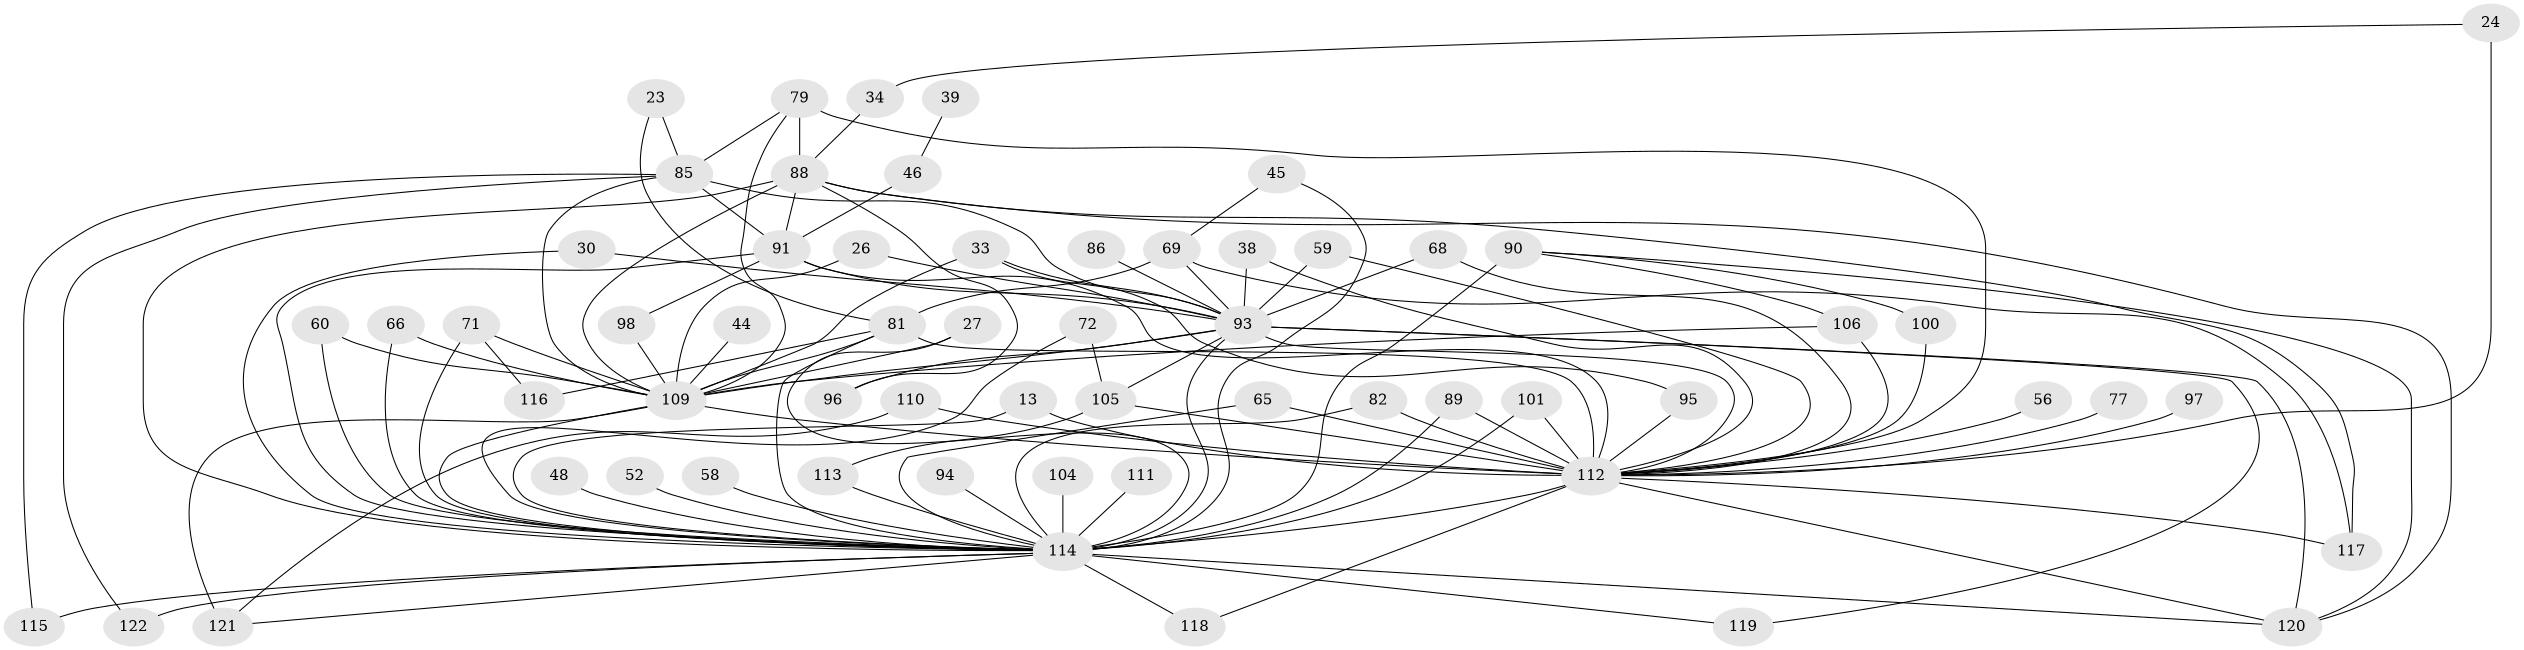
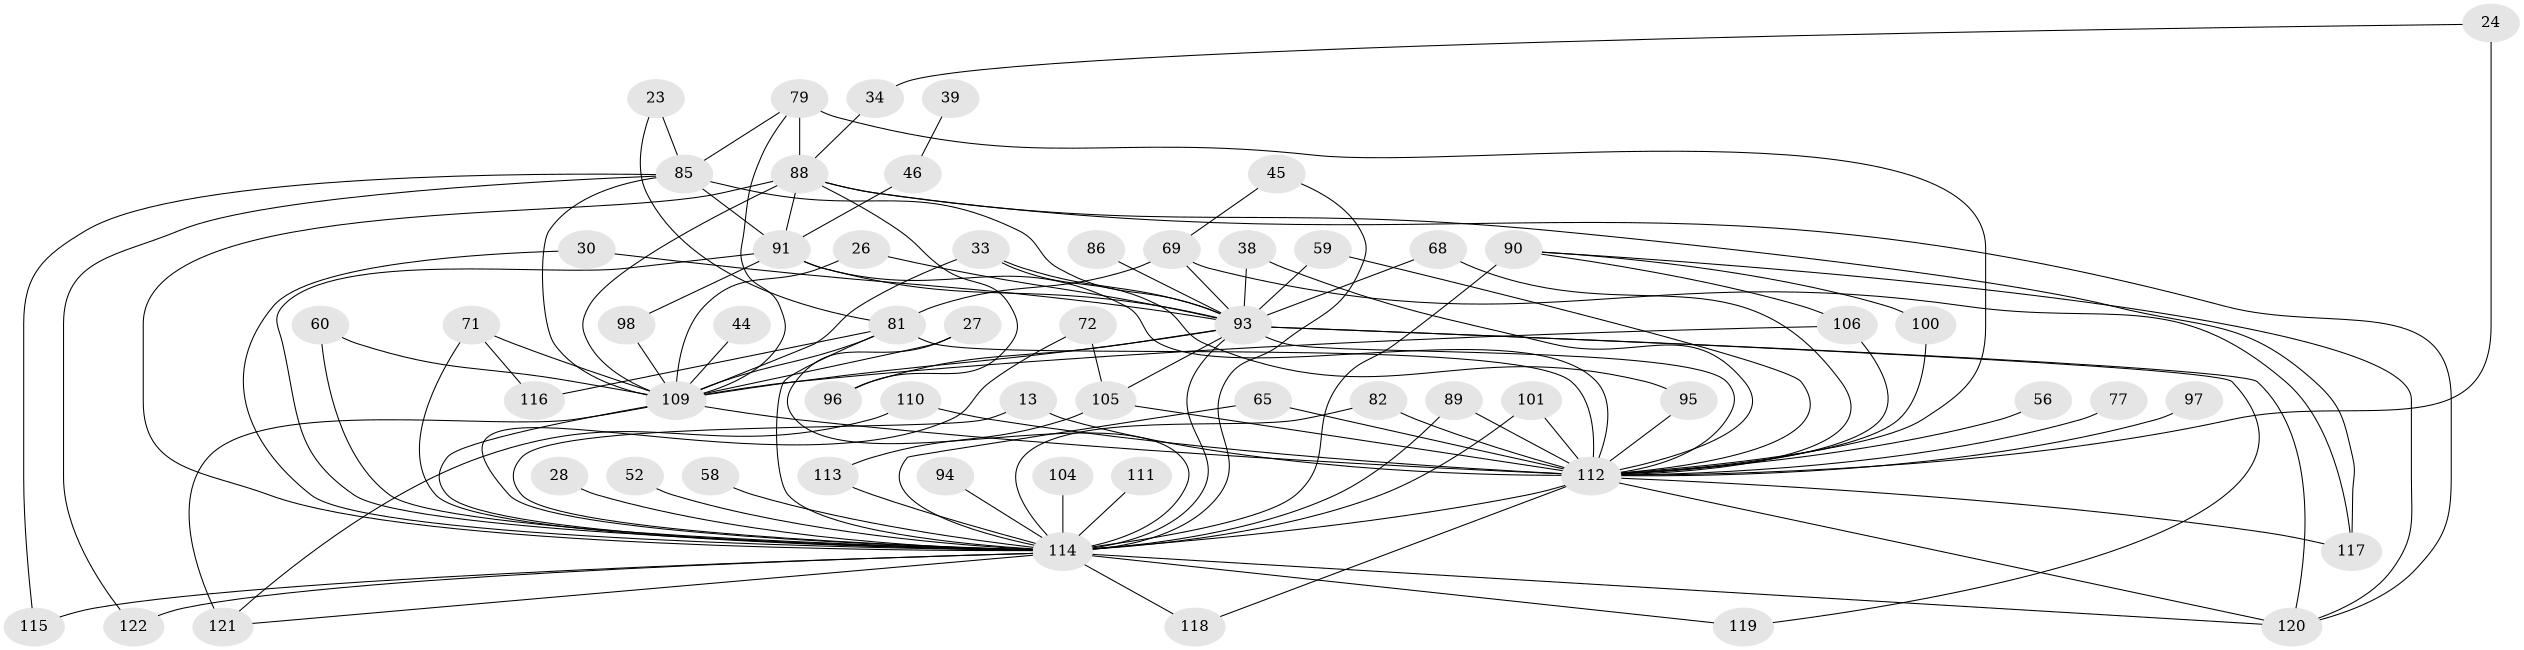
(396, 325) -> none
(560, 476) -> (560, 476)
